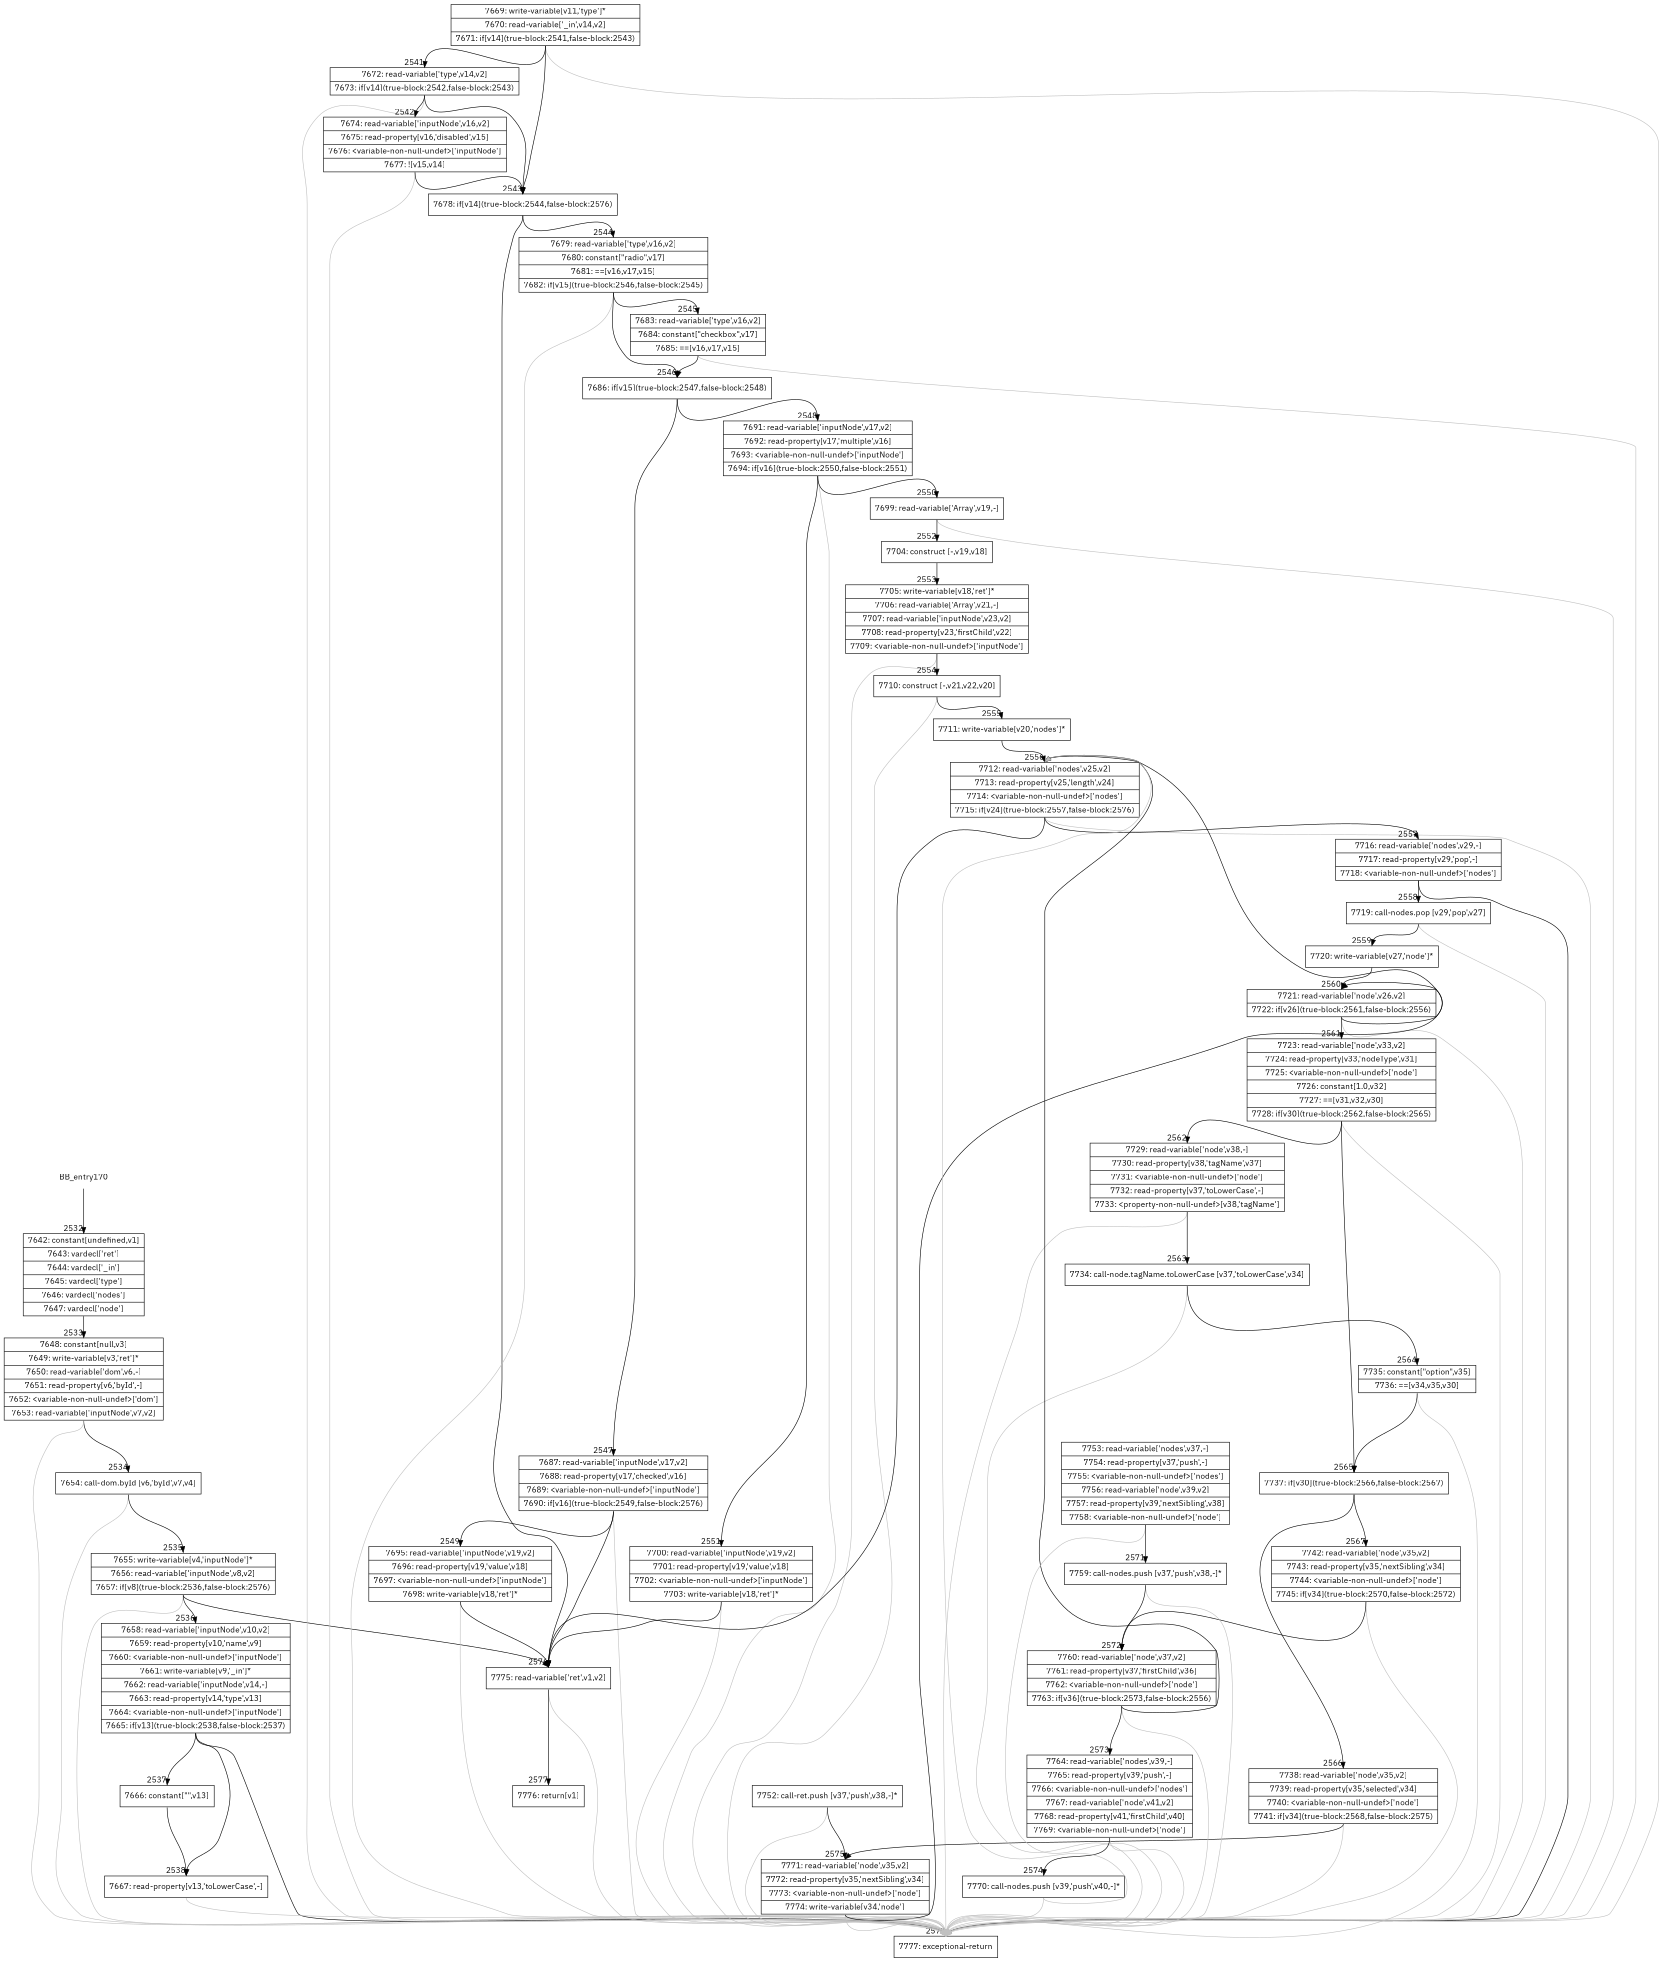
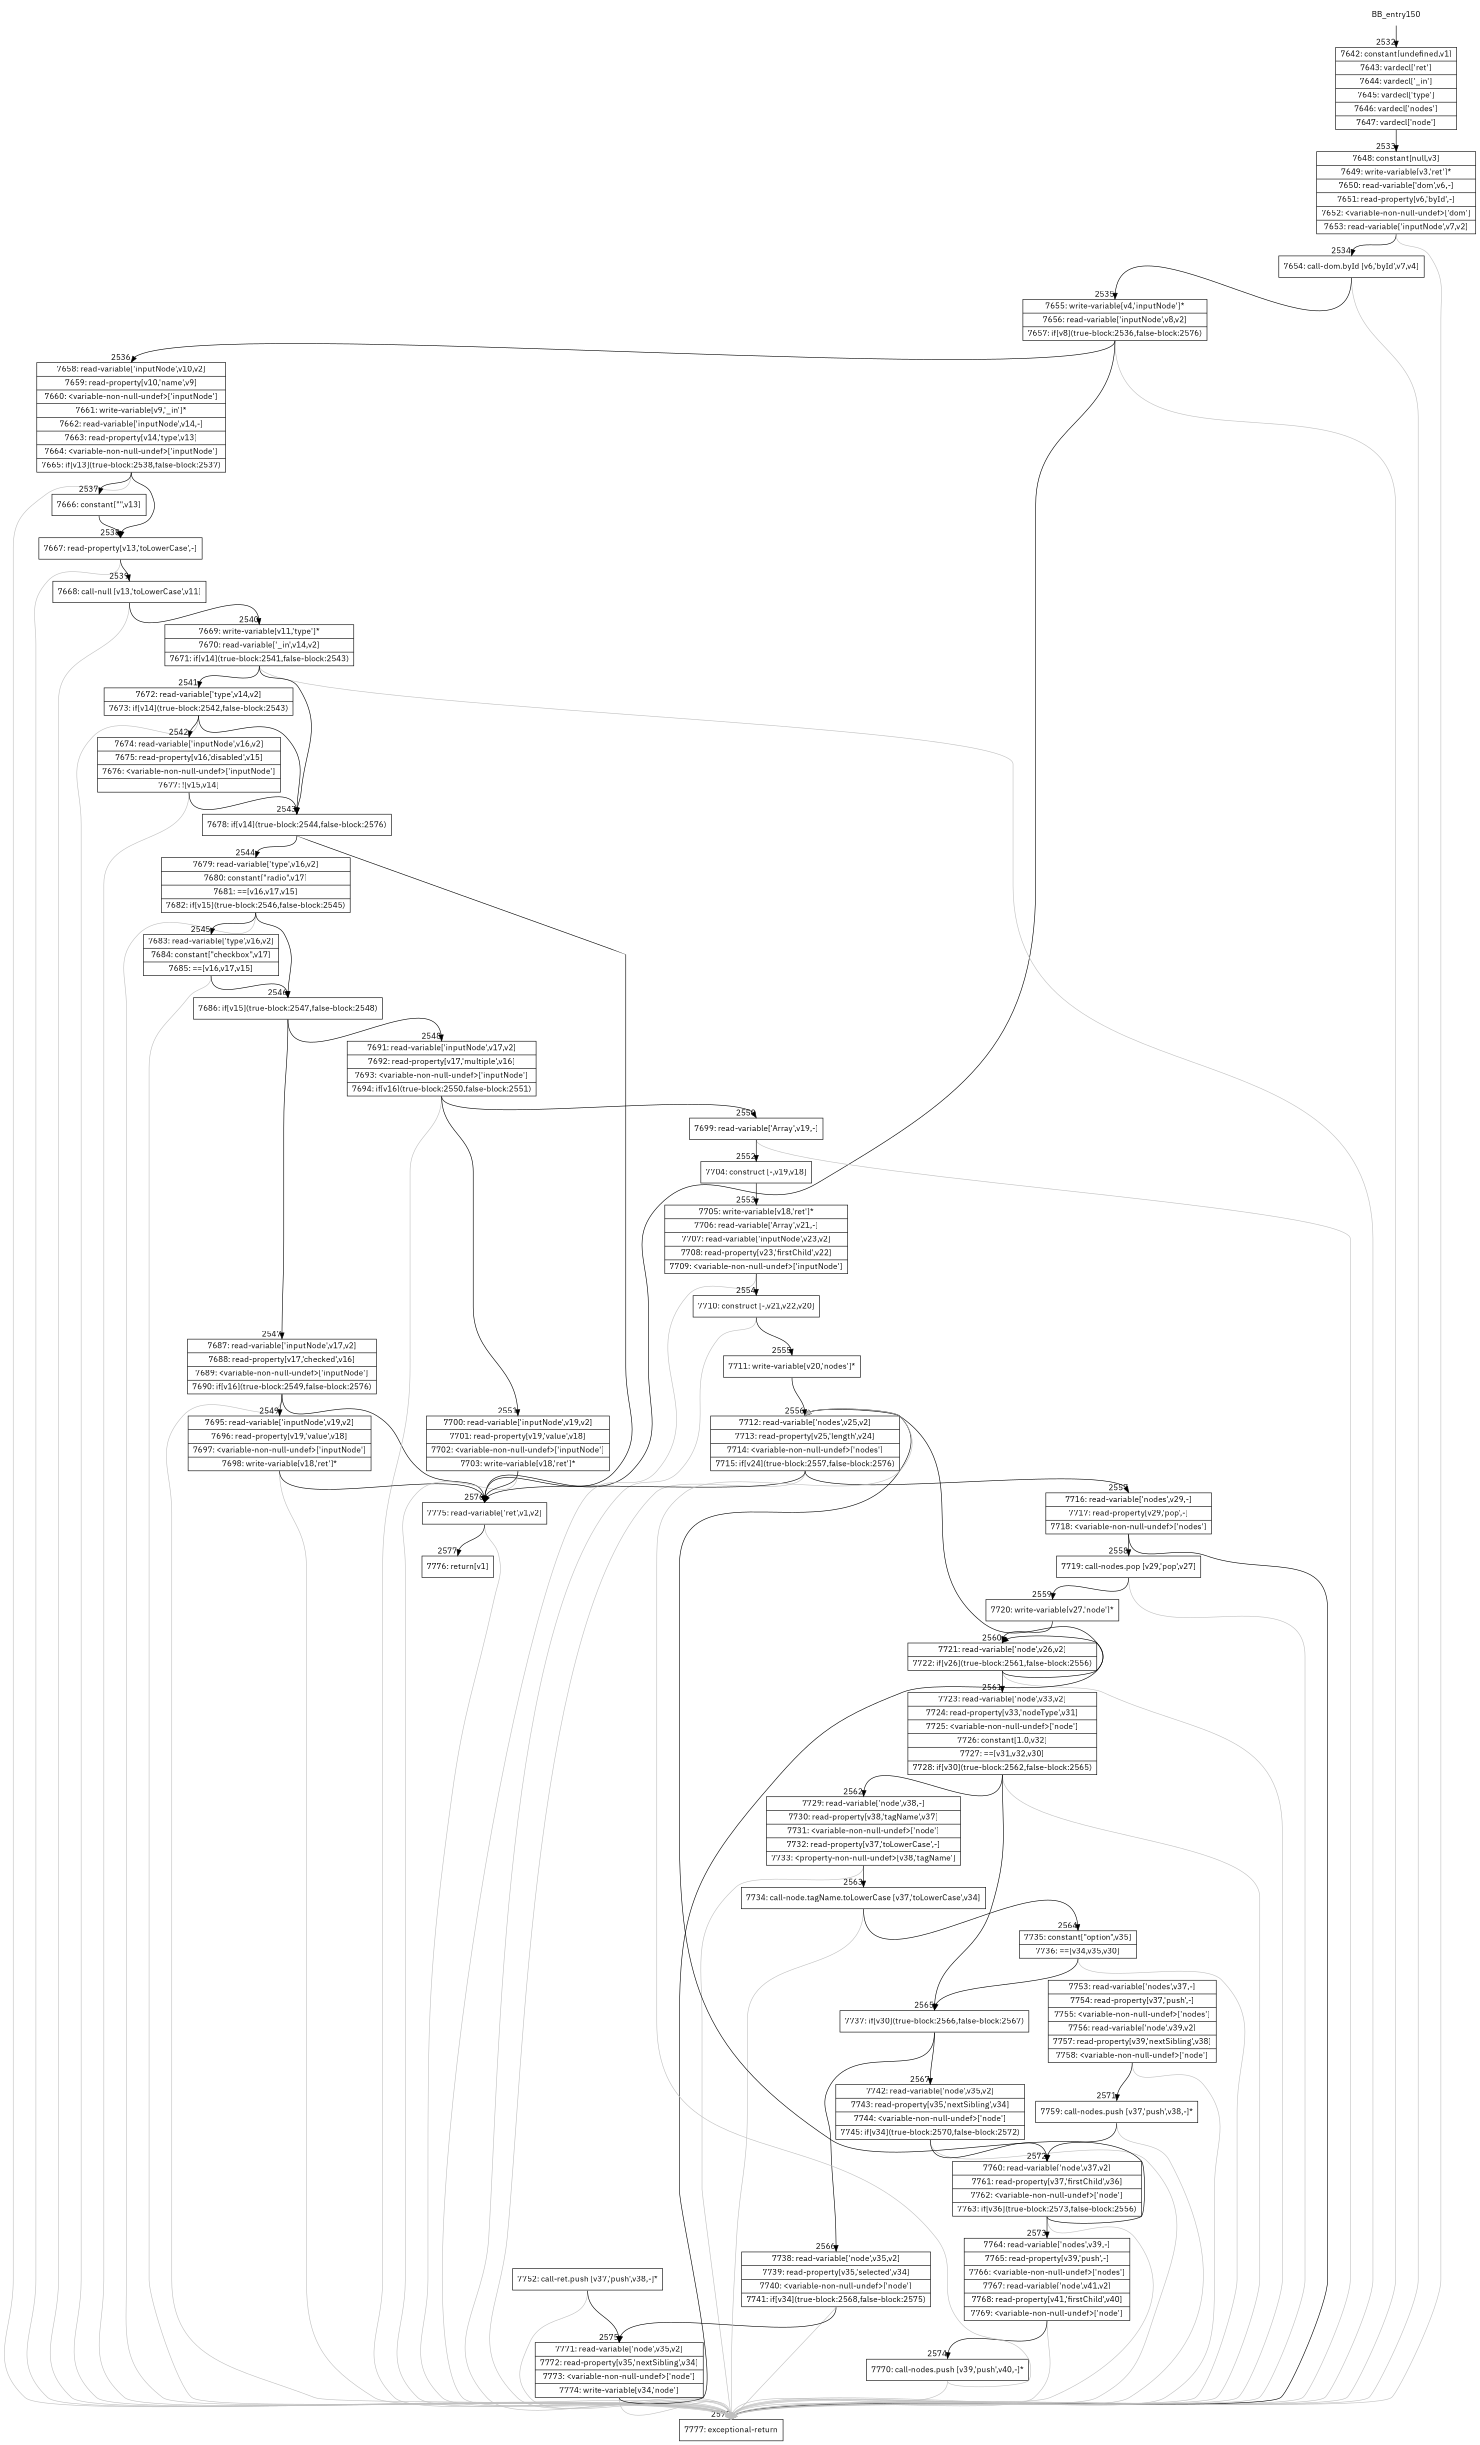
none -> (129, 592)
(84, 1177) -> (1396, 15)
(297, 1911) -> (13, 1746)
